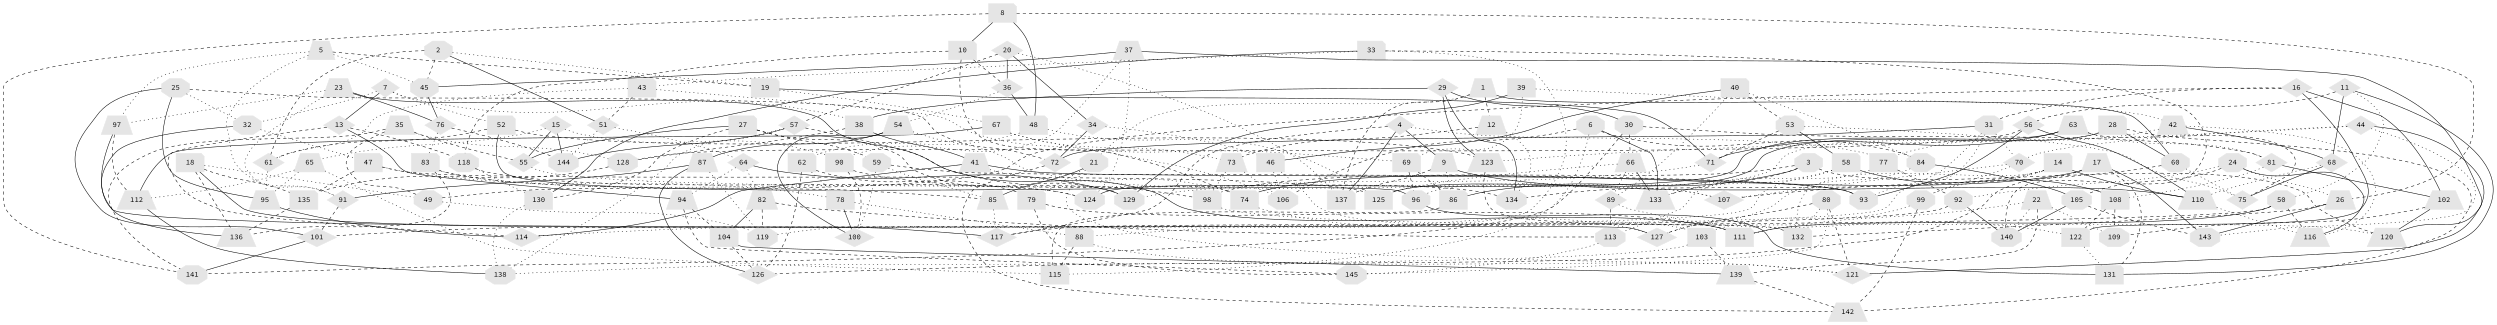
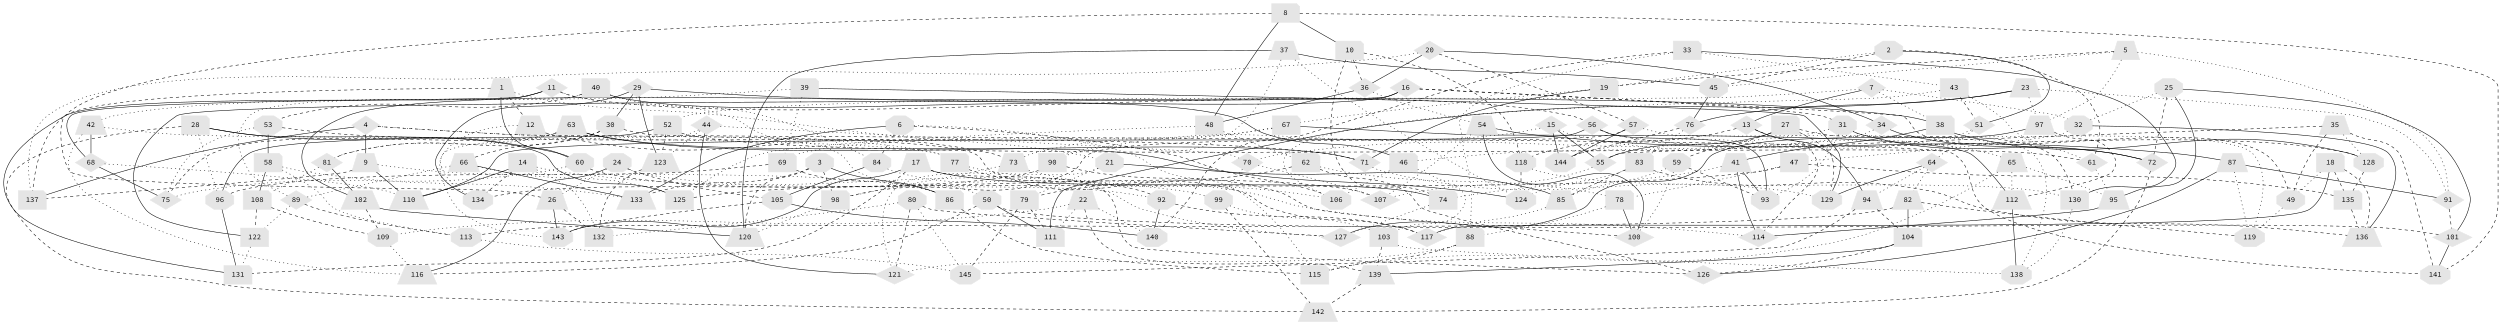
(726, 147) -> (2146, 145)
(2254, 220) -> (400, 256)
